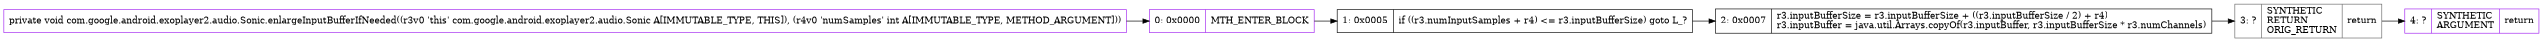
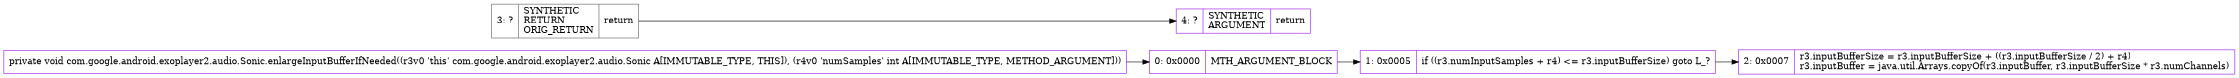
(1260, 21) -> (1271, 62)
(1515, 21) -> (1538, 62)
(1964, 21) -> (1987, 62)
(2220, 21) -> none
